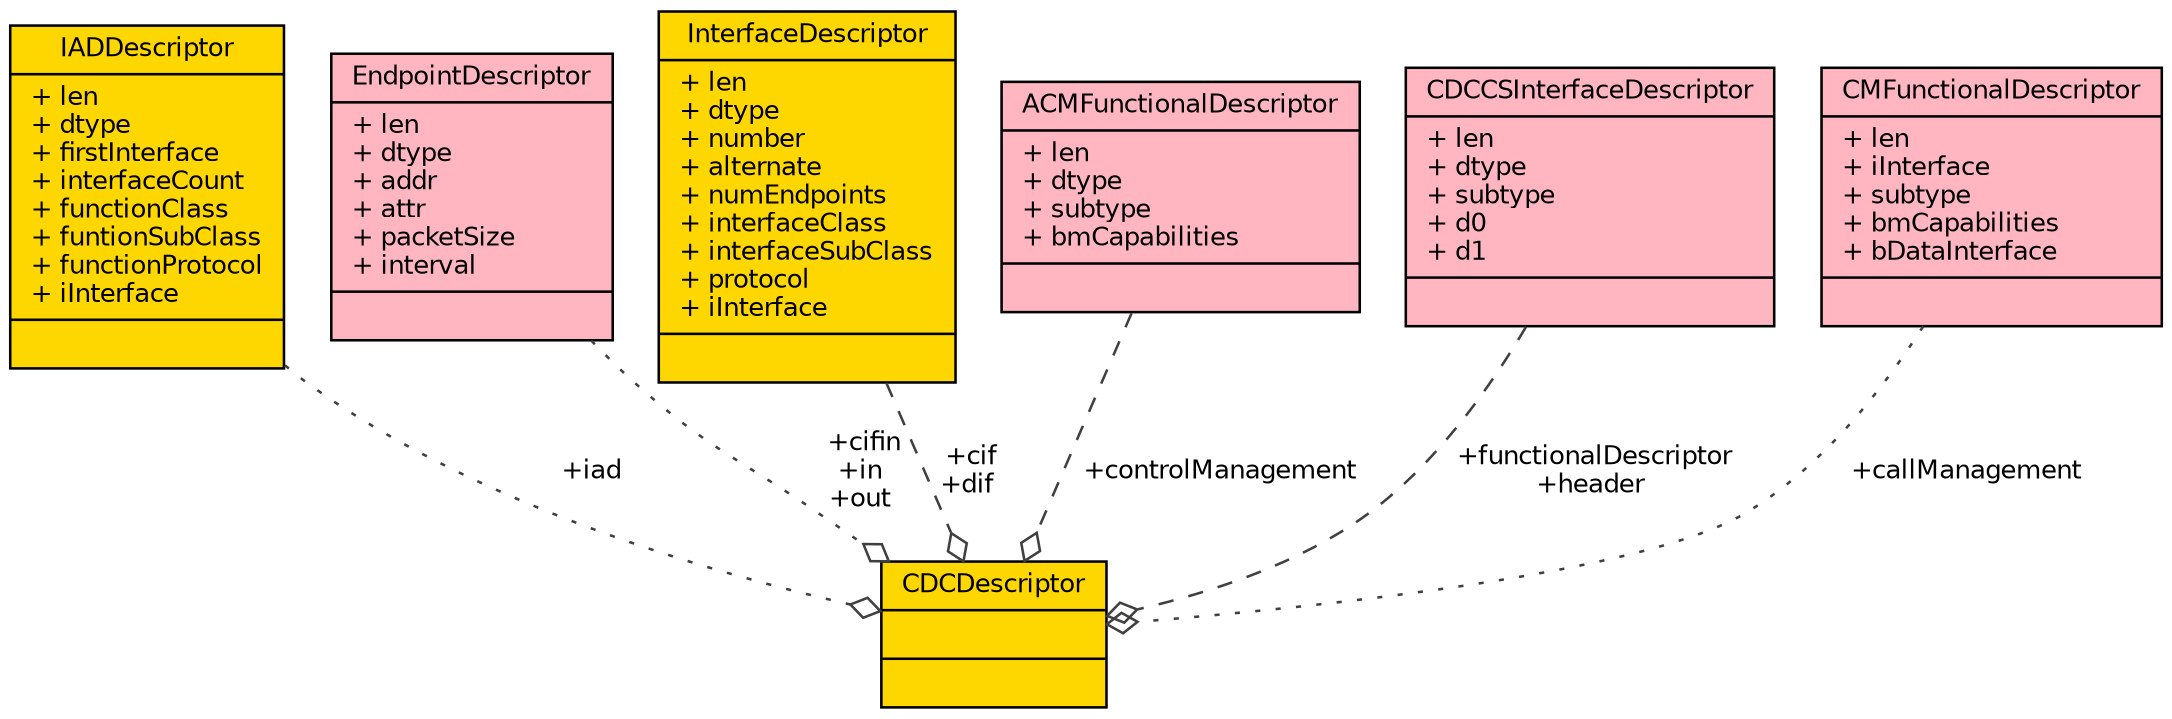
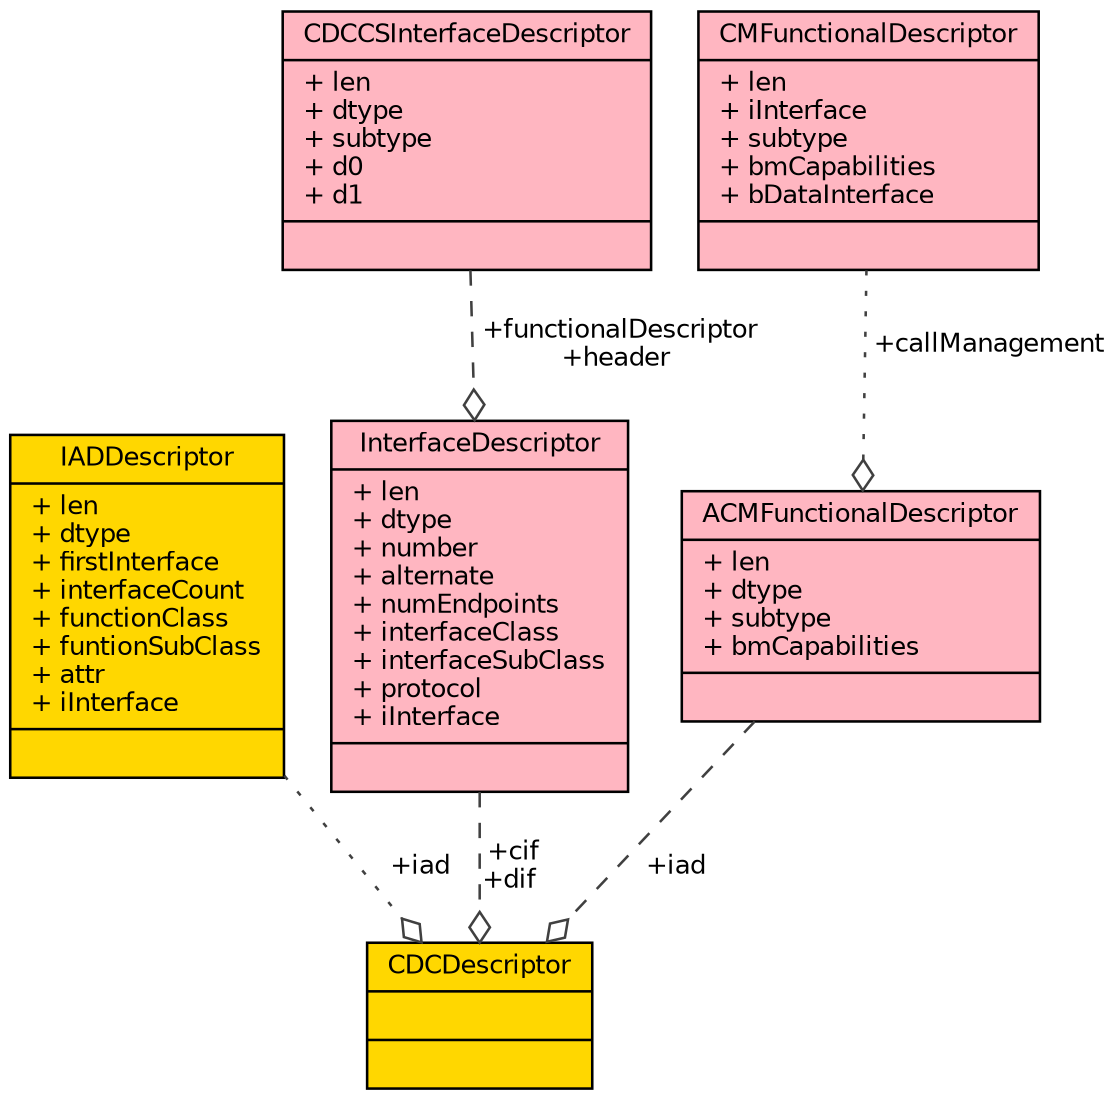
(472, 197) -> none
(807, 197) -> (480, 606)
(147, 266) -> (68, 675)
(1216, 472) -> (673, 867)
(1366, 515) -> (472, 330)
(1574, 566) -> (865, 365)
